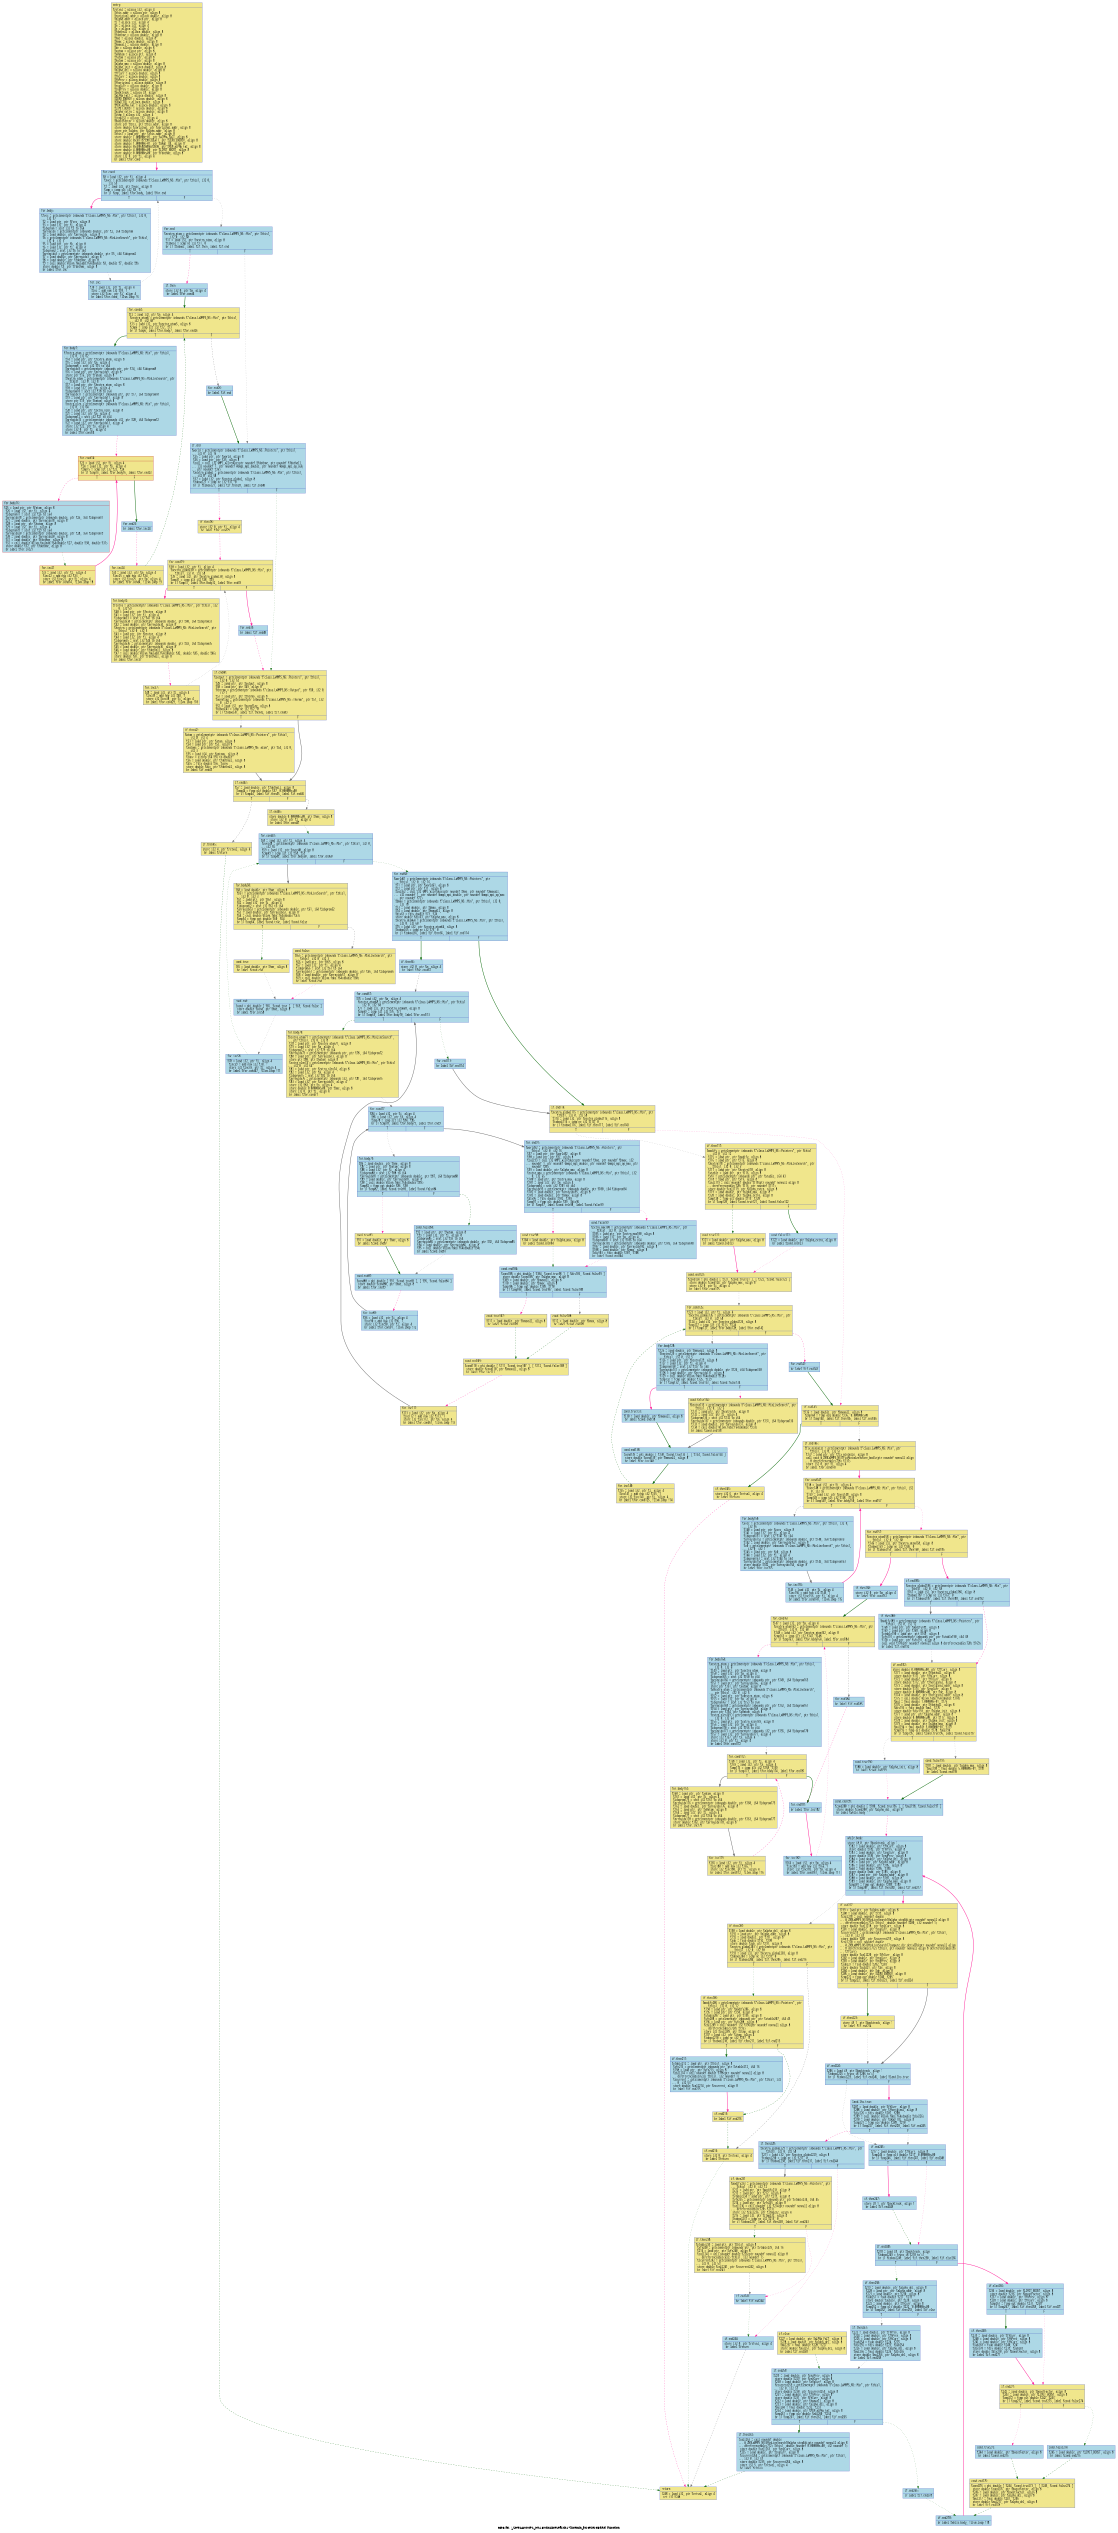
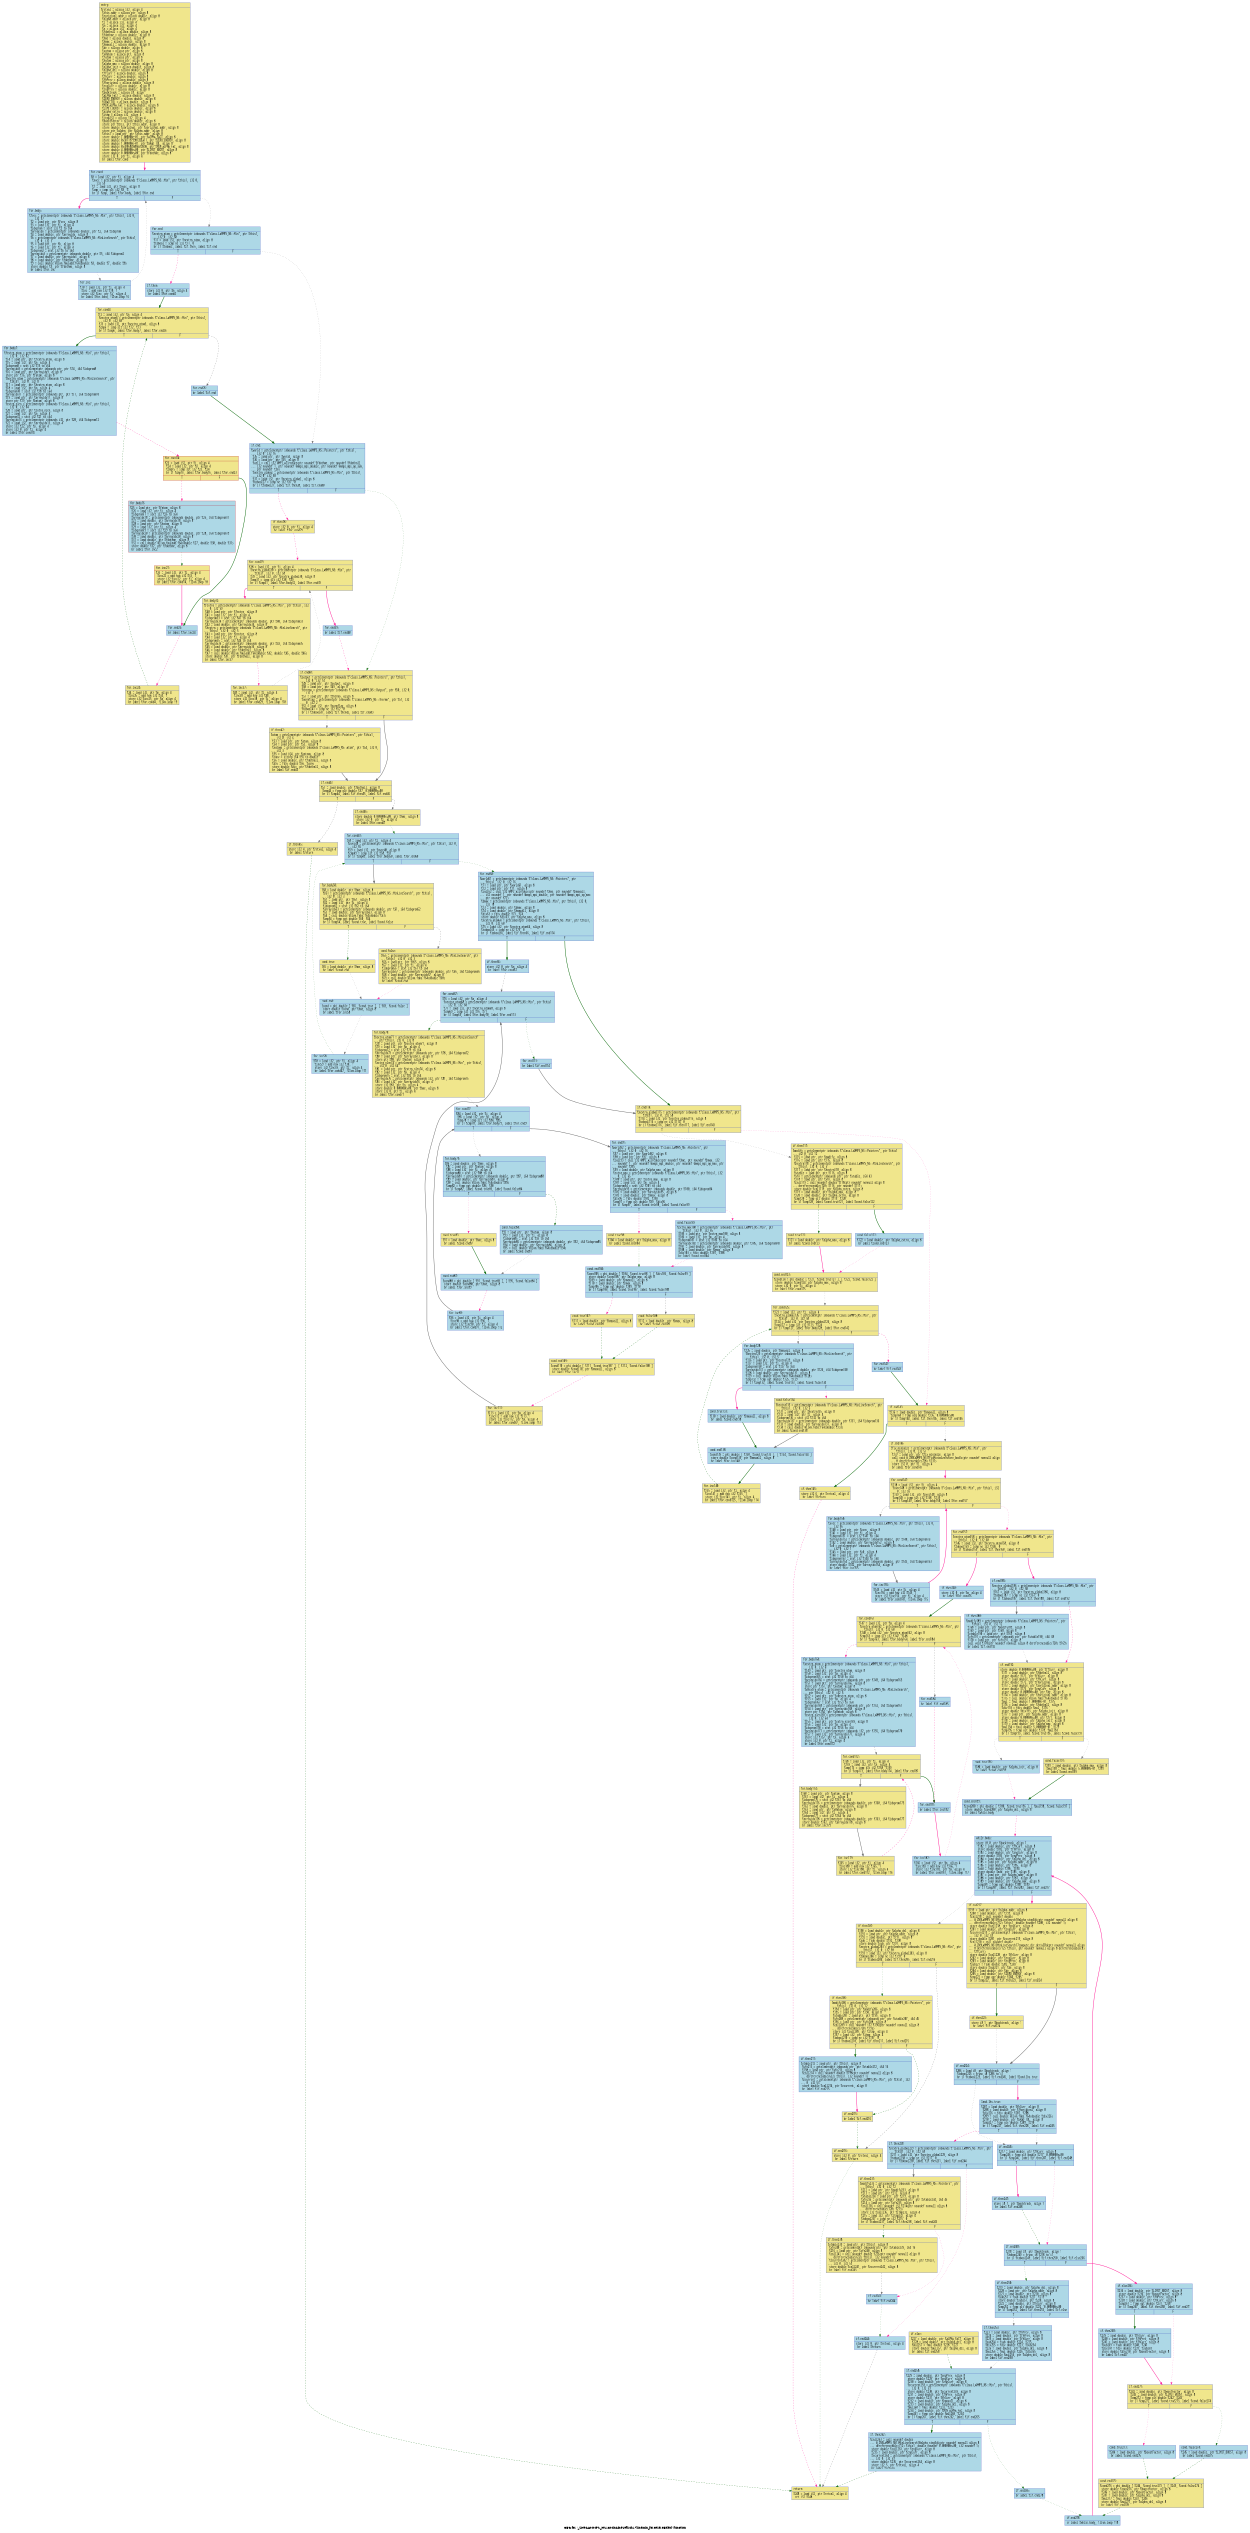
(117, 528) -> (182, 604)
